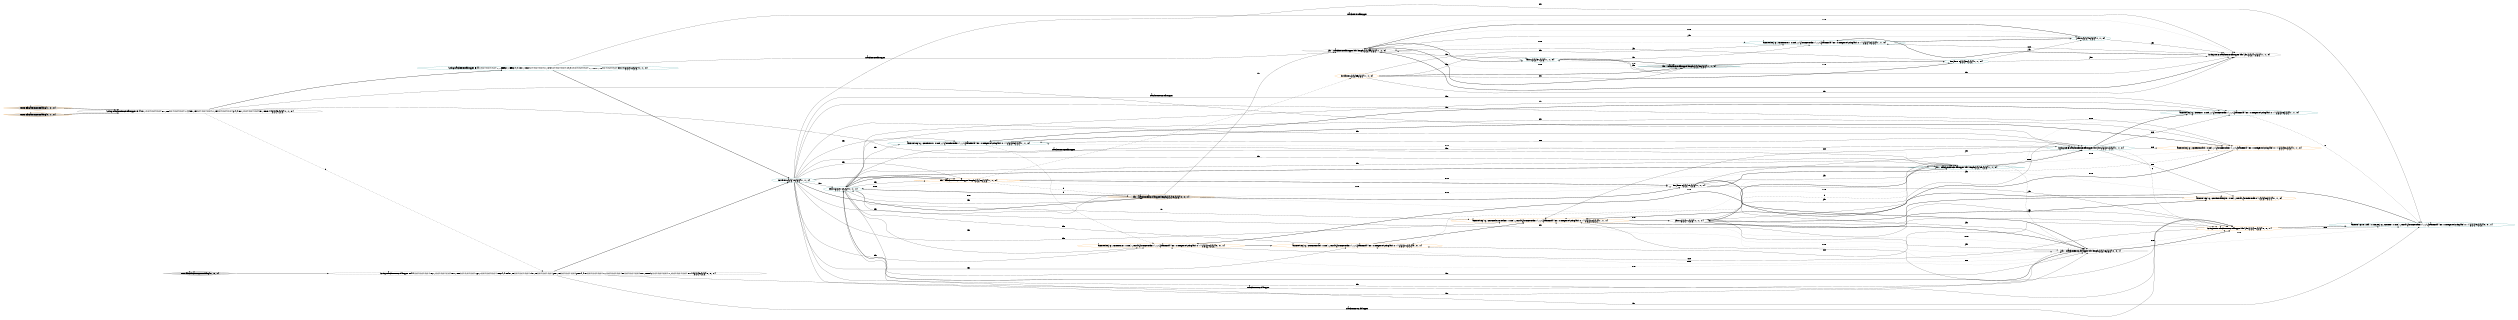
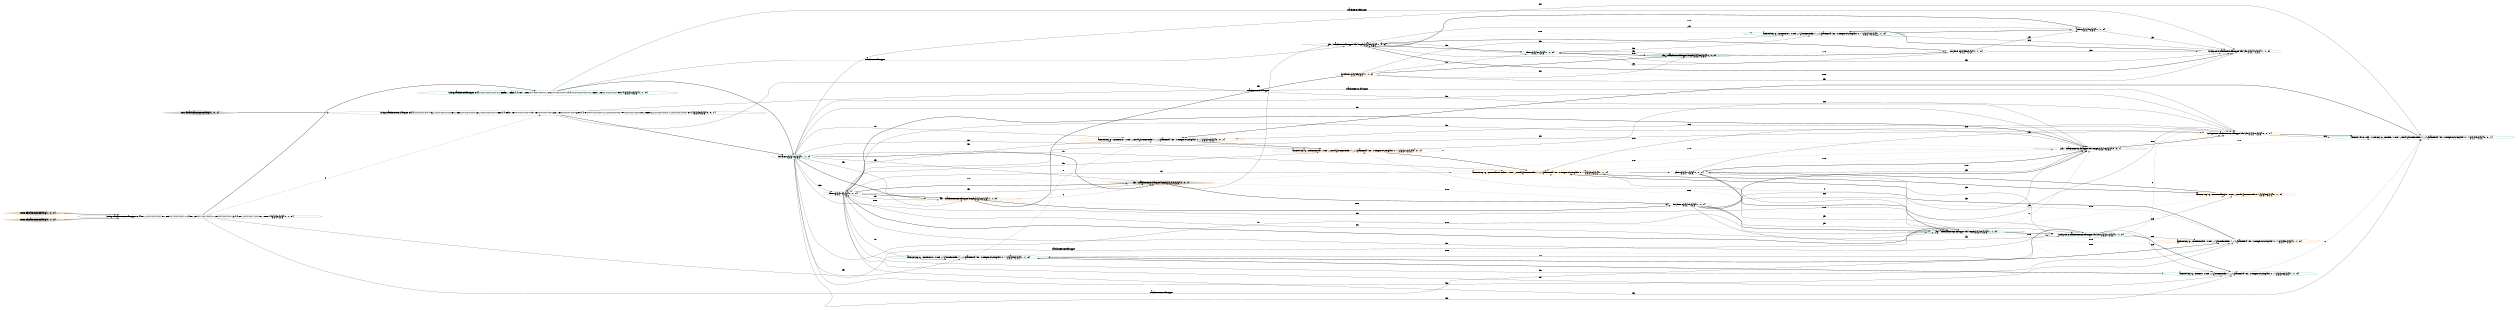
(1530, 69) -> none
(1156, 137) -> (1133, 117)
